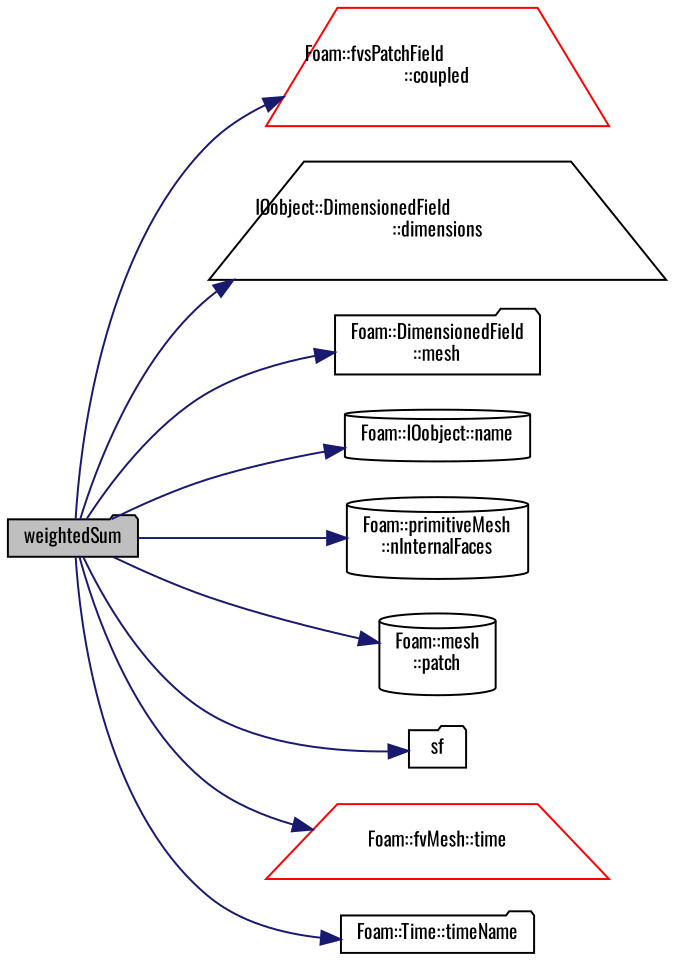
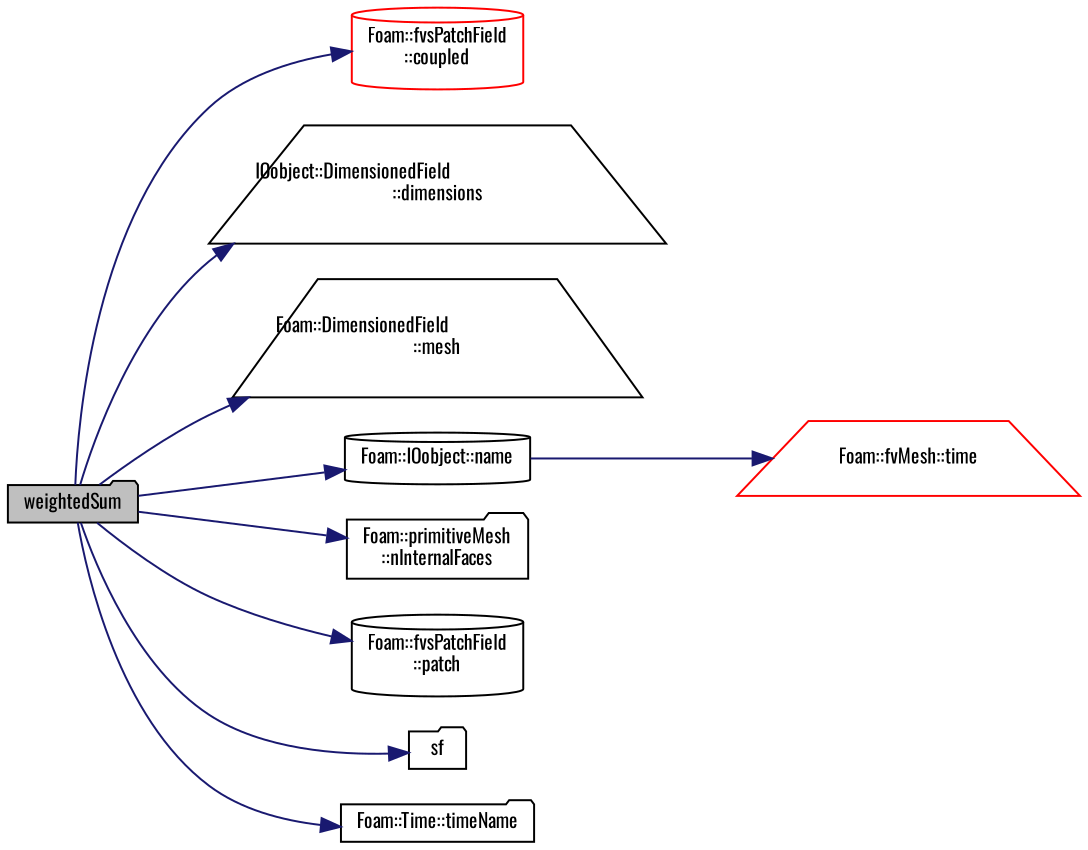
(438, 67) -> (438, 49)
(438, 345) -> (438, 338)
(438, 538) -> (438, 549)
(438, 654) -> (438, 656)
(152, 721) -> (641, 458)
